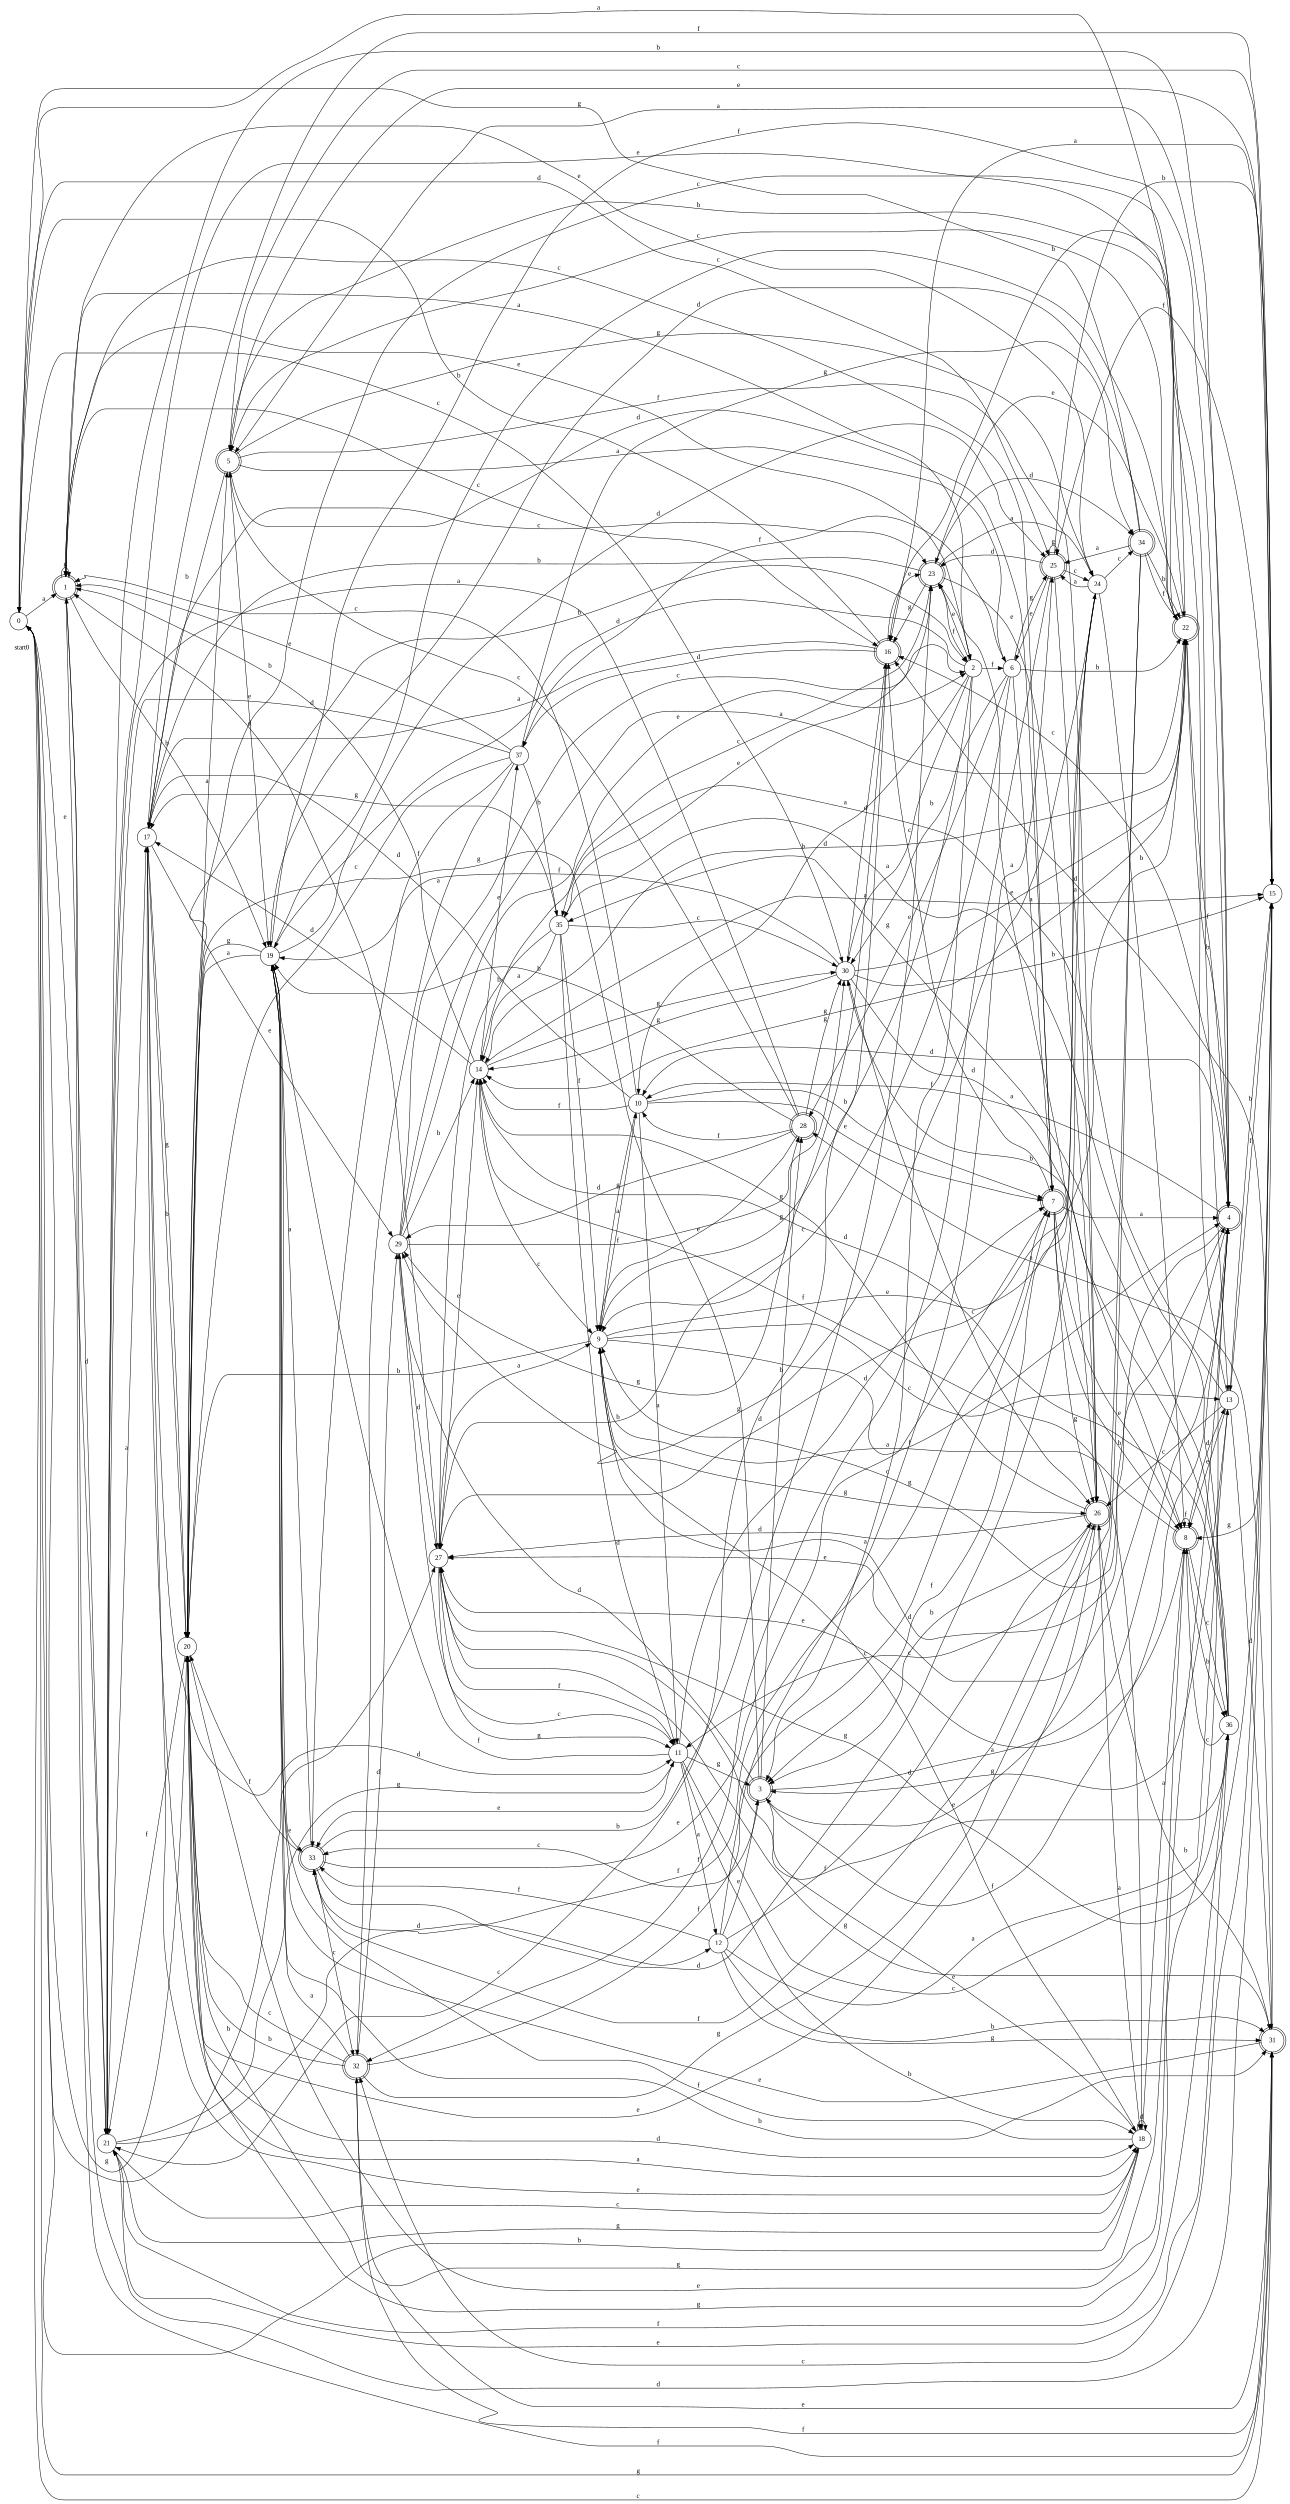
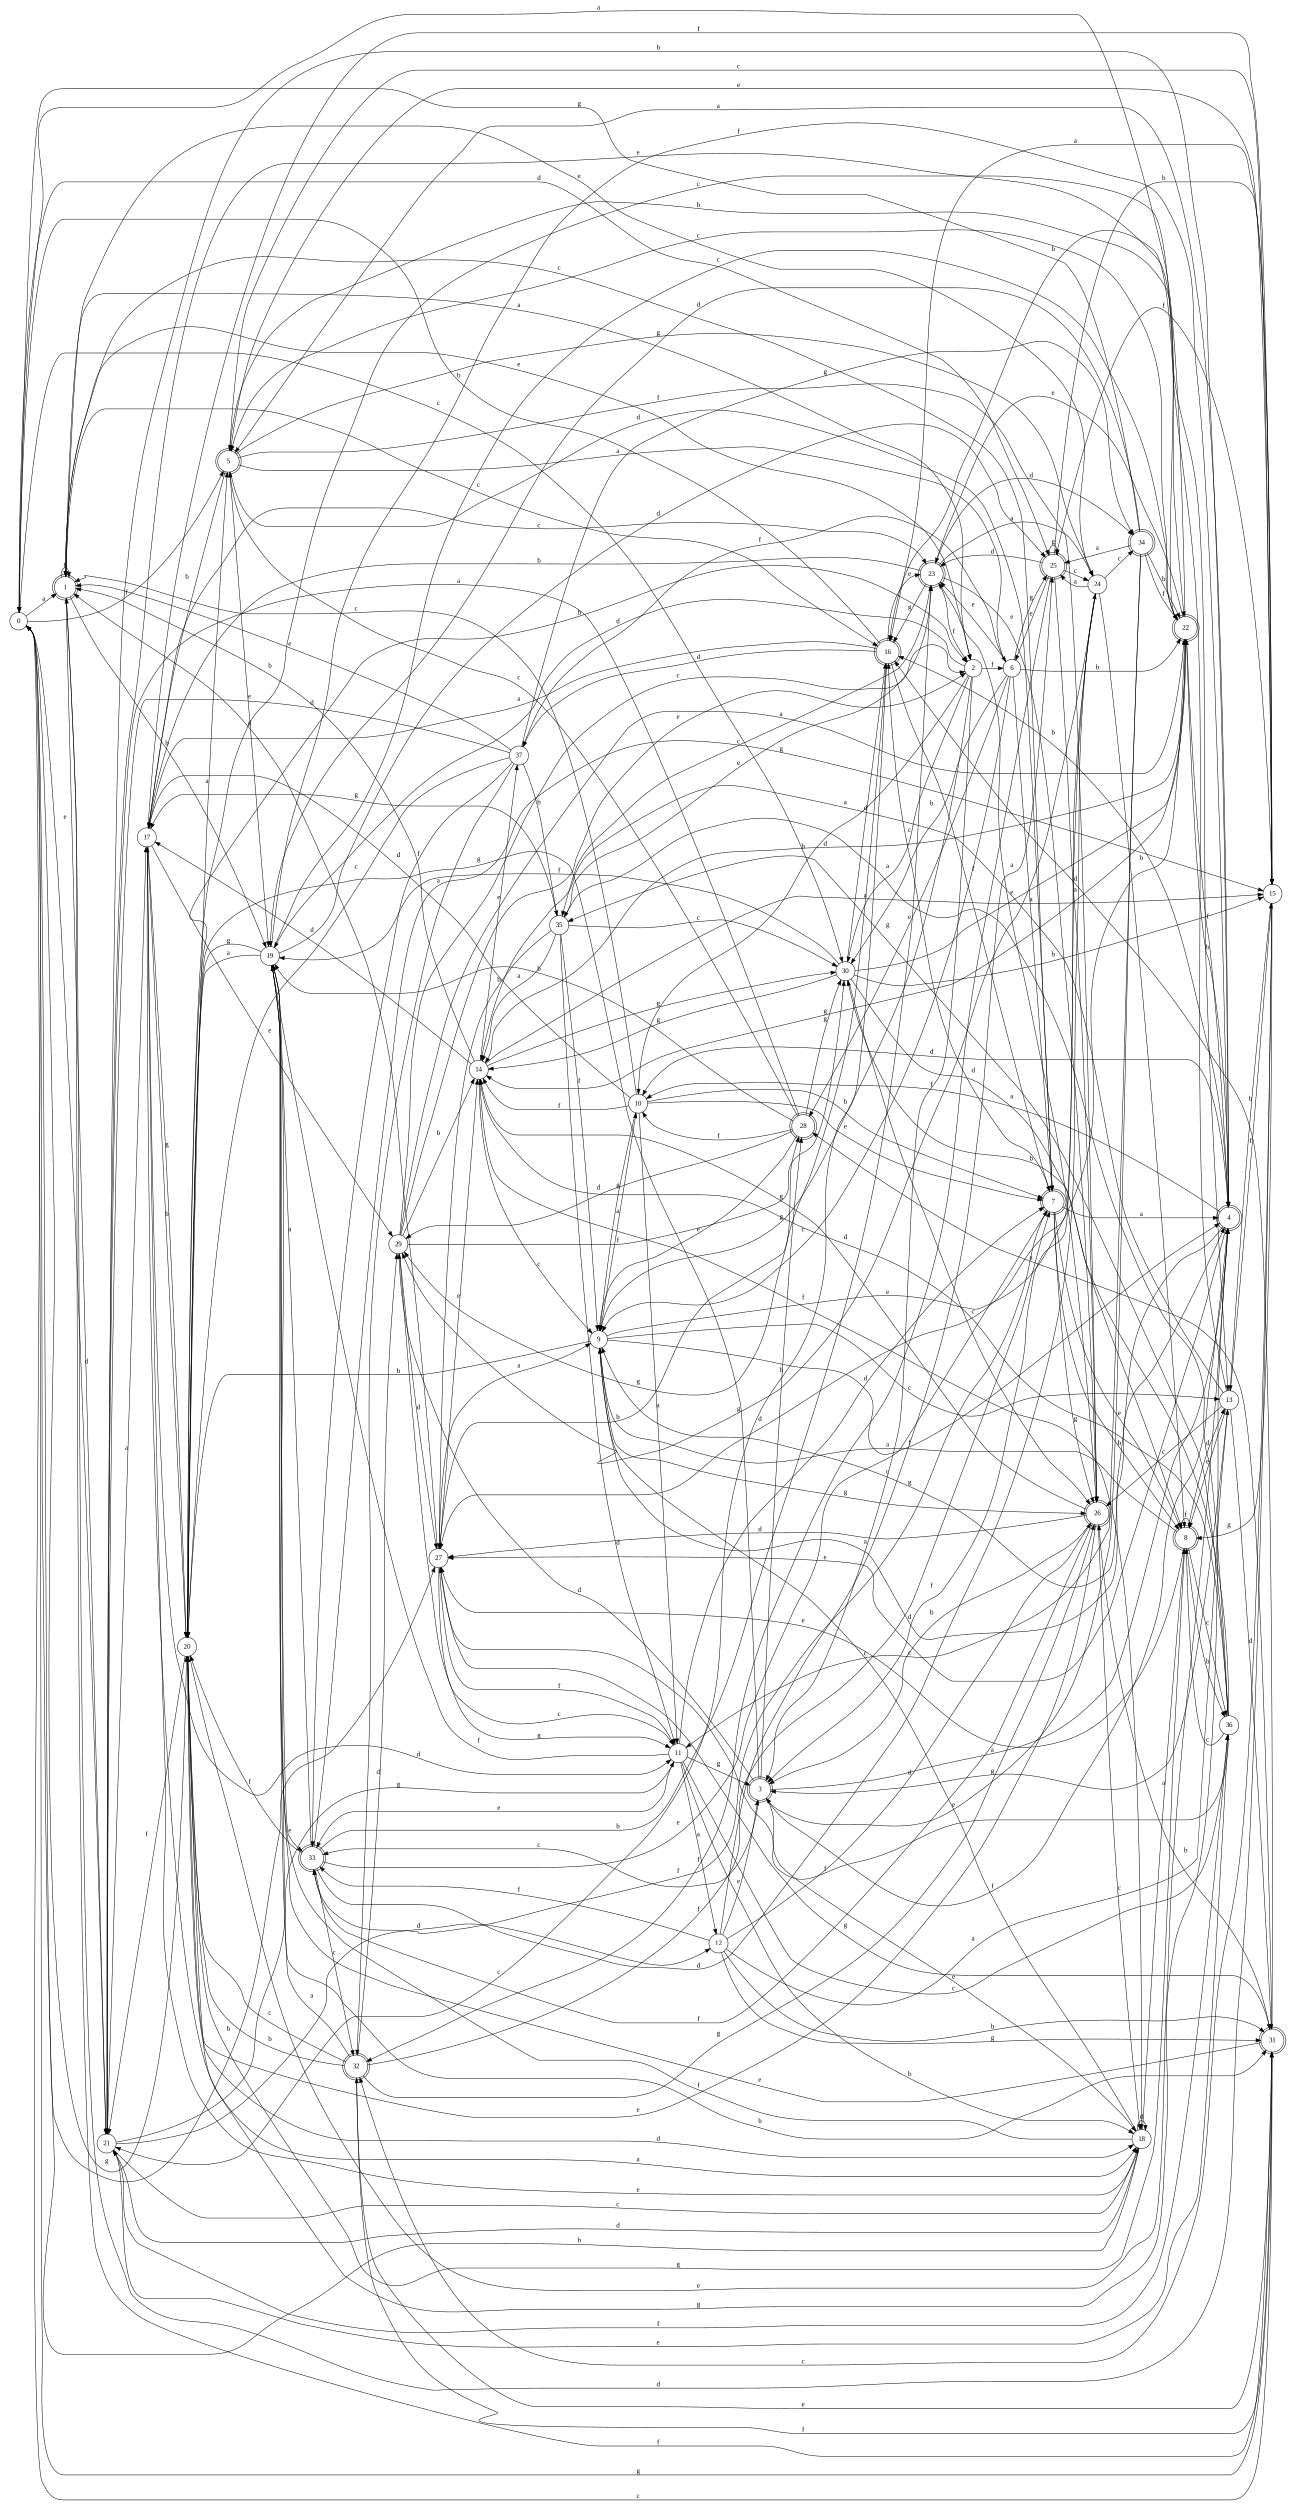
none -> (136, 589)
(955, 624) -> (976, 623)
(19, 648) -> none
(1053, 733) -> (1053, 733)
none -> (971, 896)
(1120, 1888) -> (1120, 1888)
(1205, 1890) -> (417, 917)
(618, 2226) -> (618, 2226)
